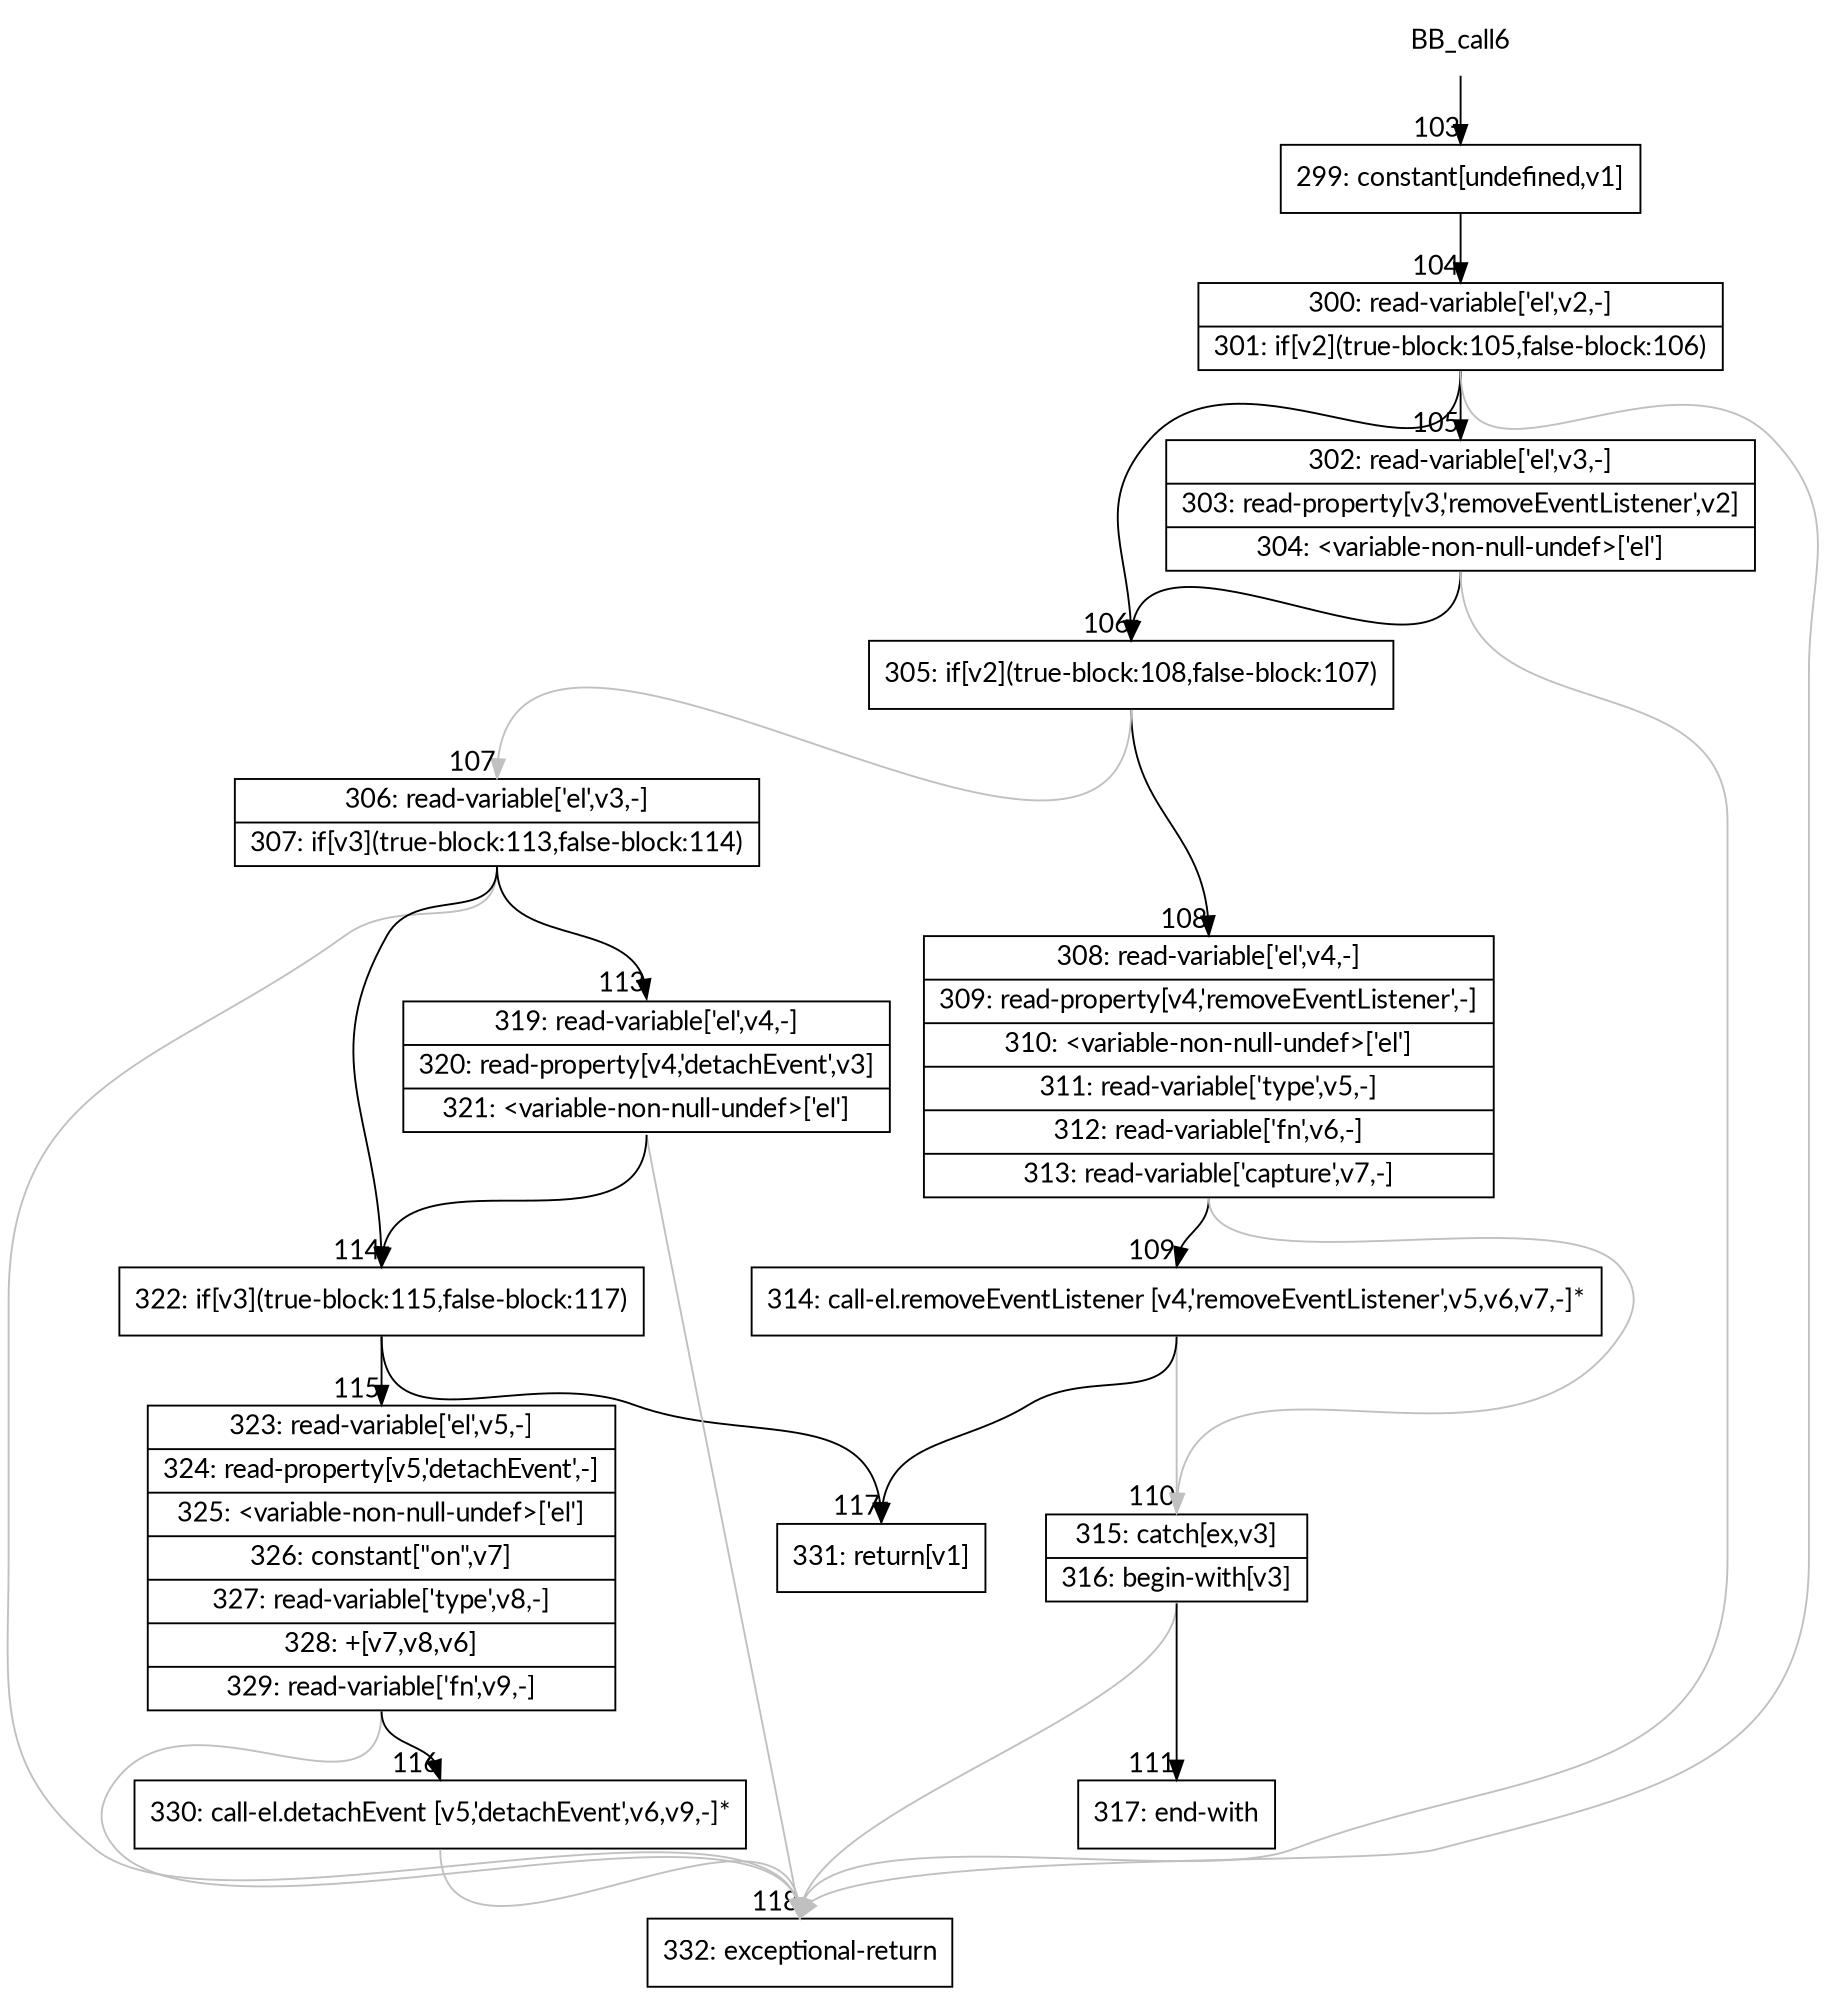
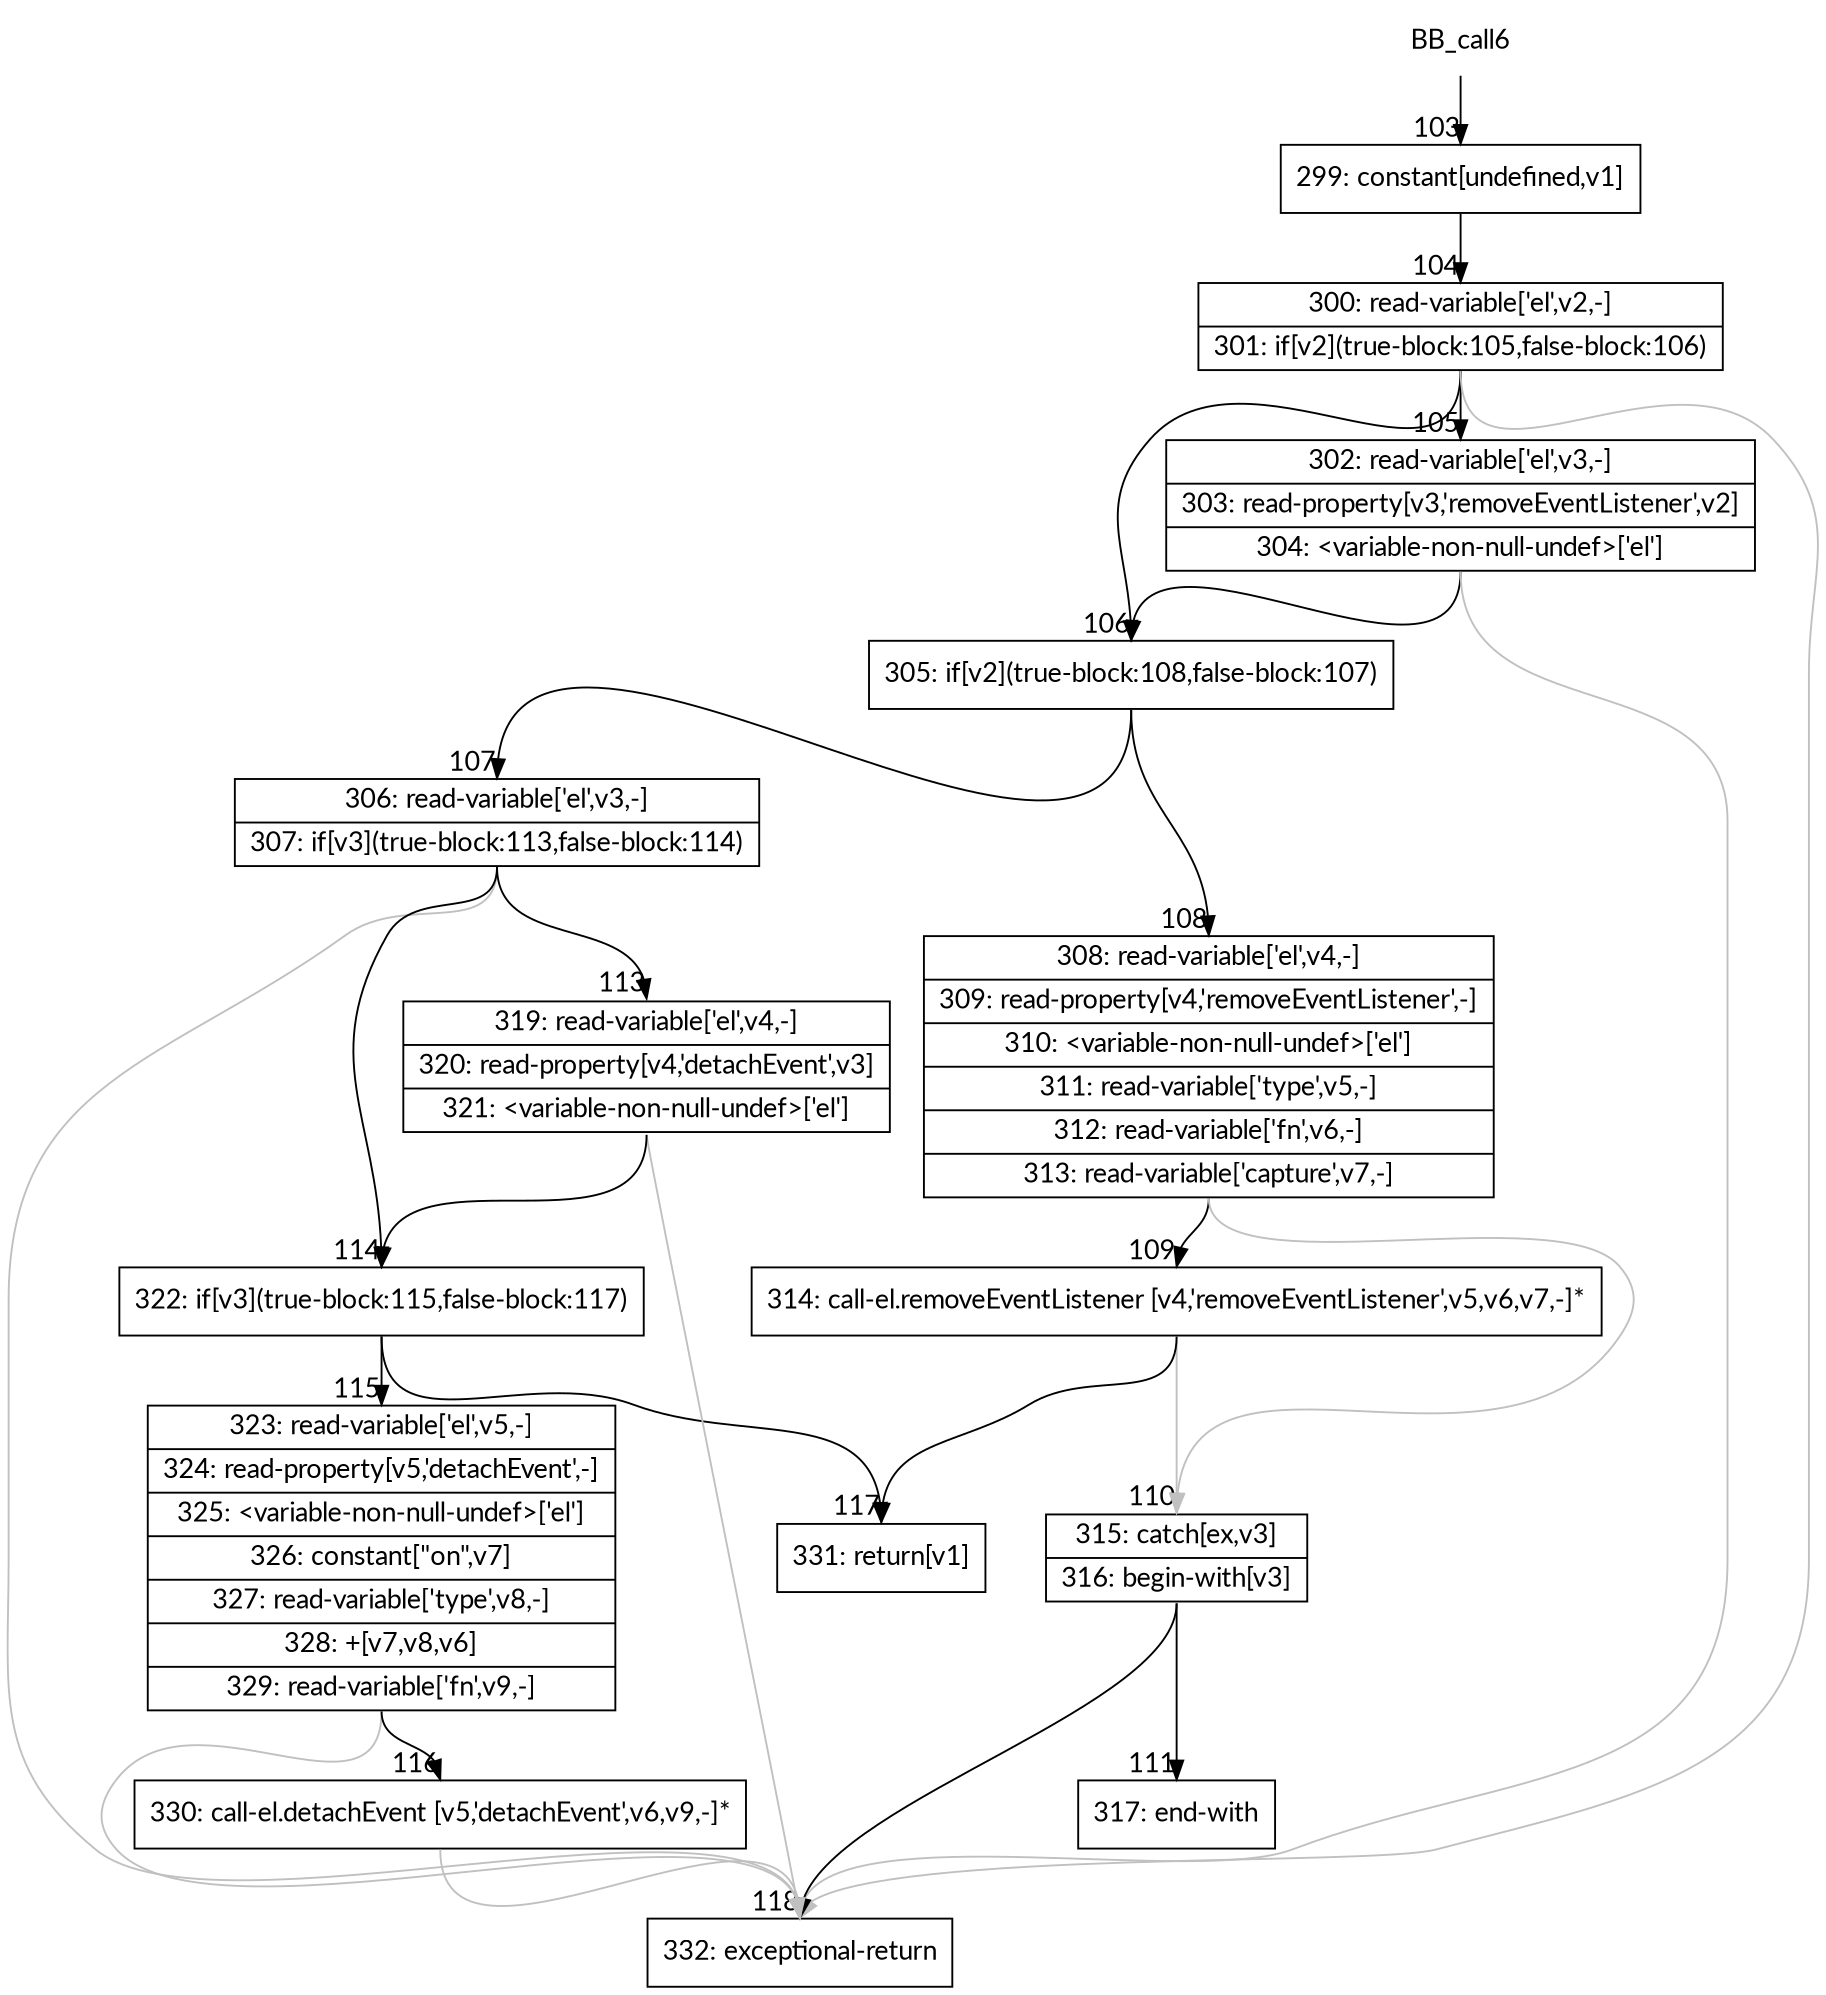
(823, 747) -> (823, 747)
(997, 1756) -> (997, 1756)
